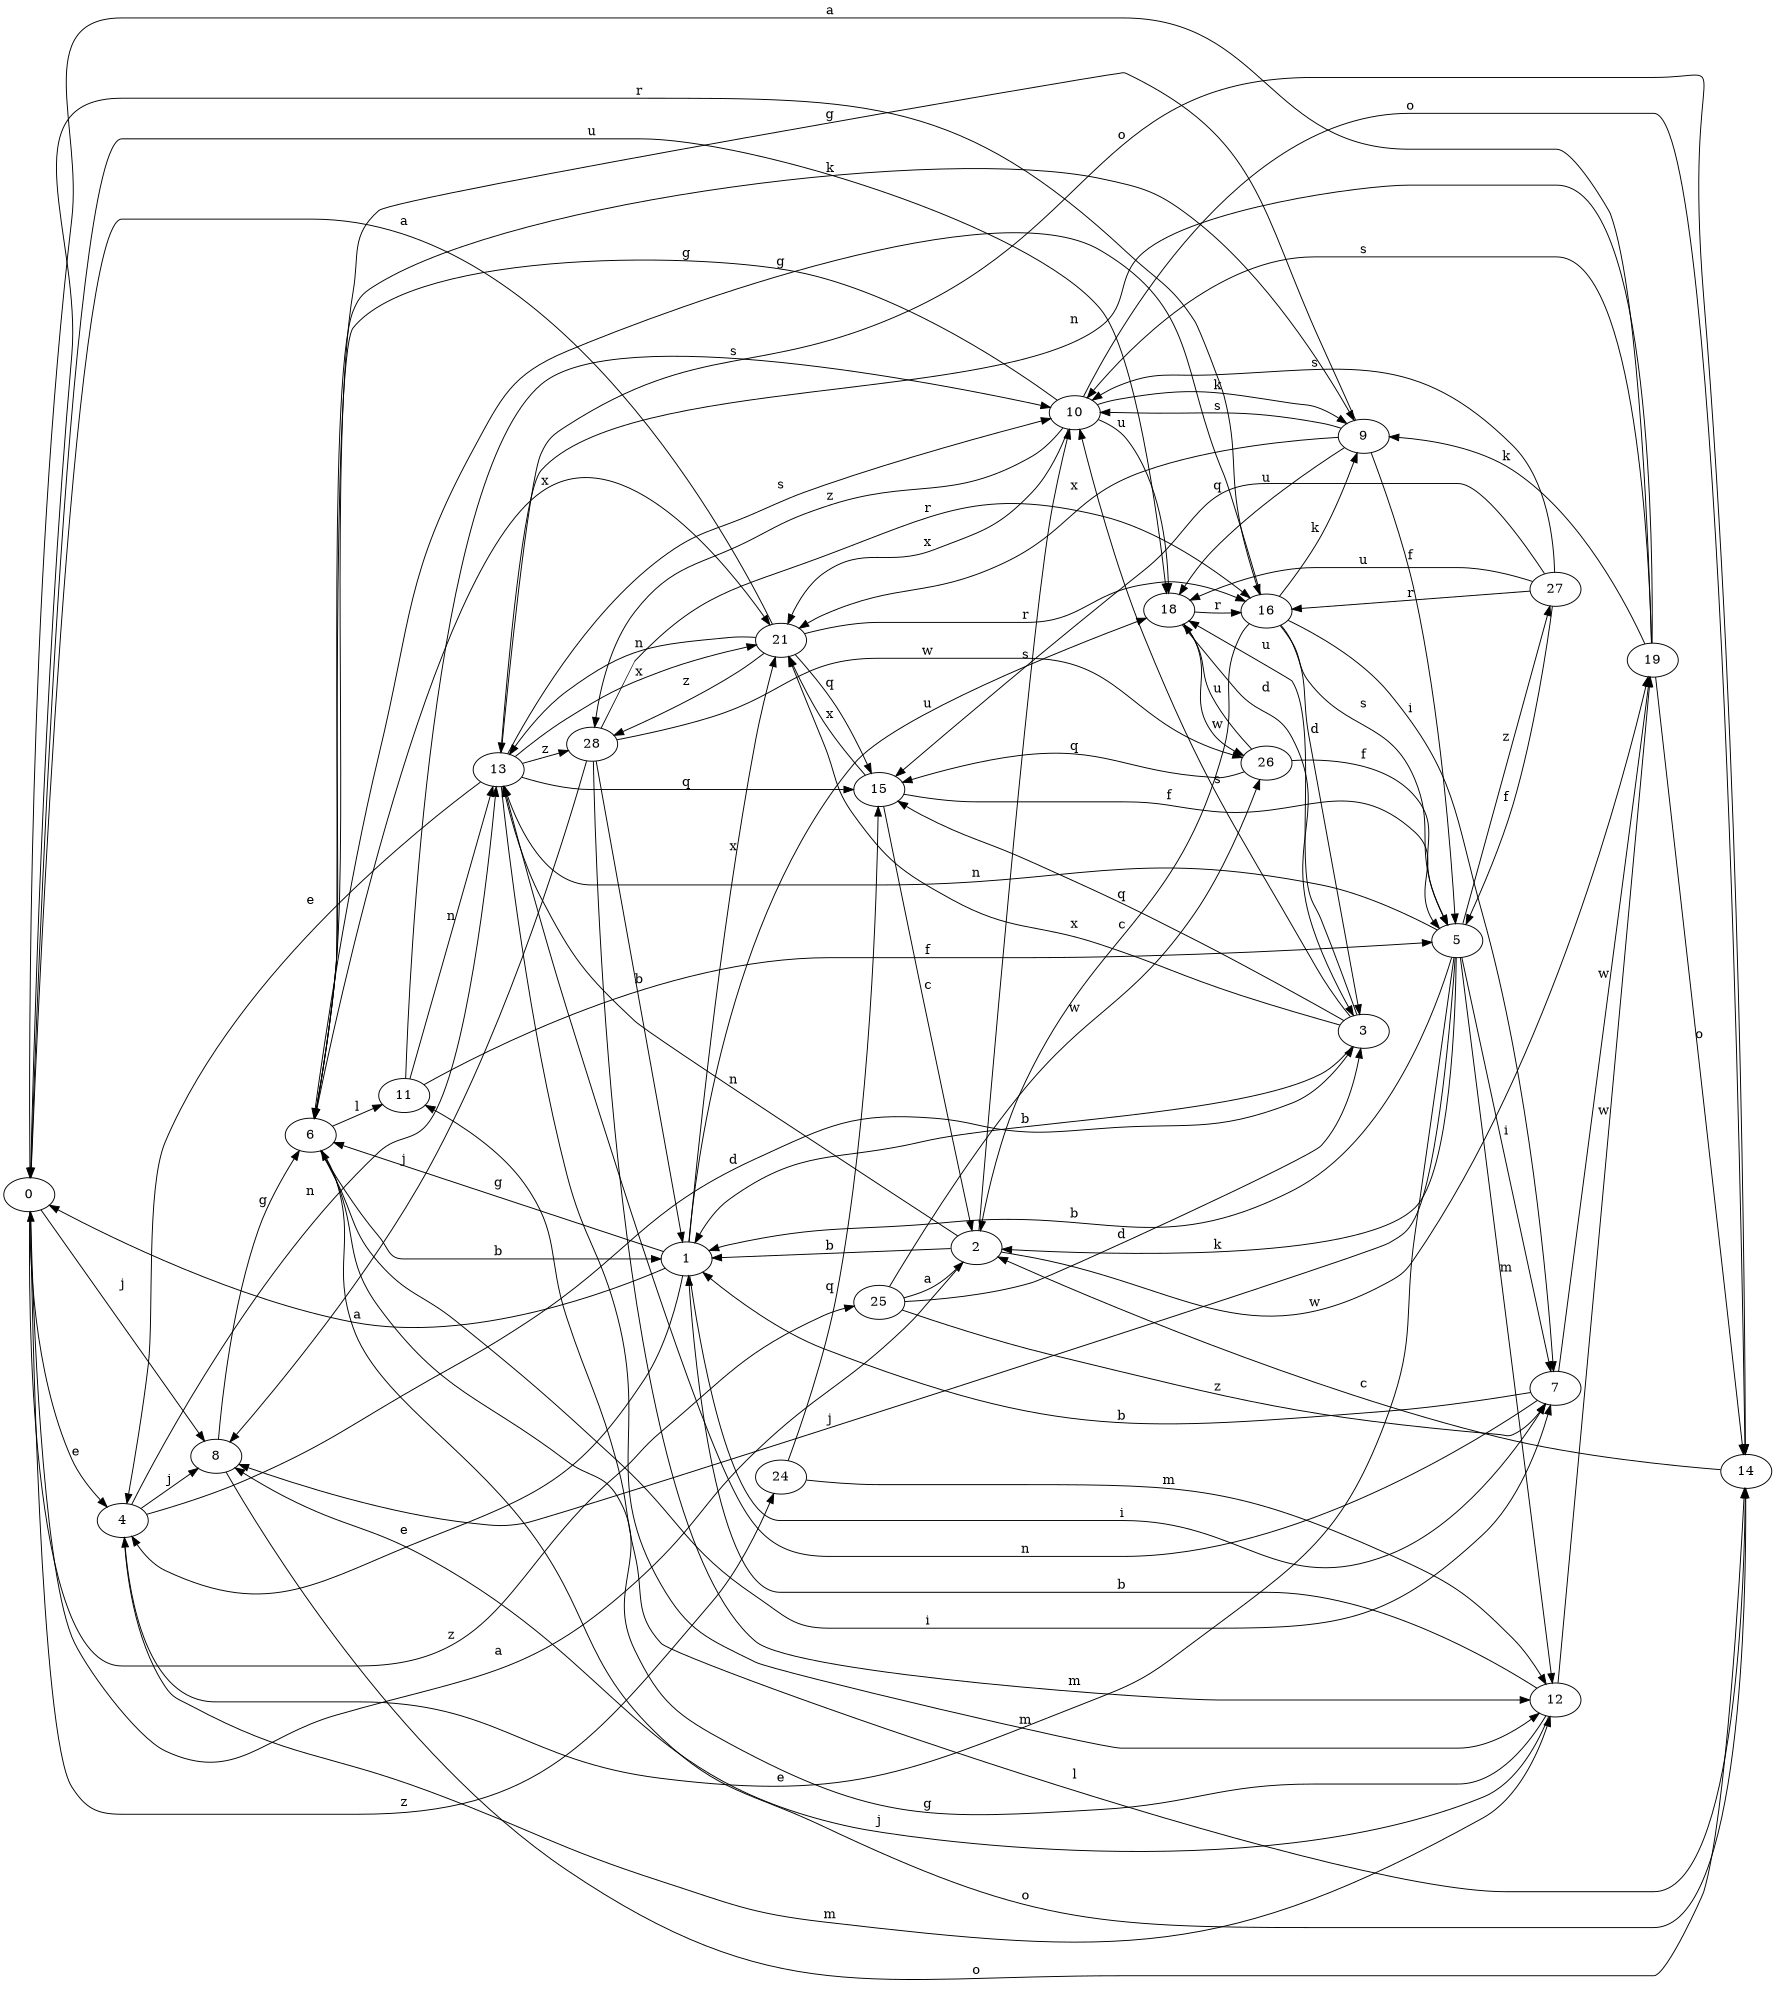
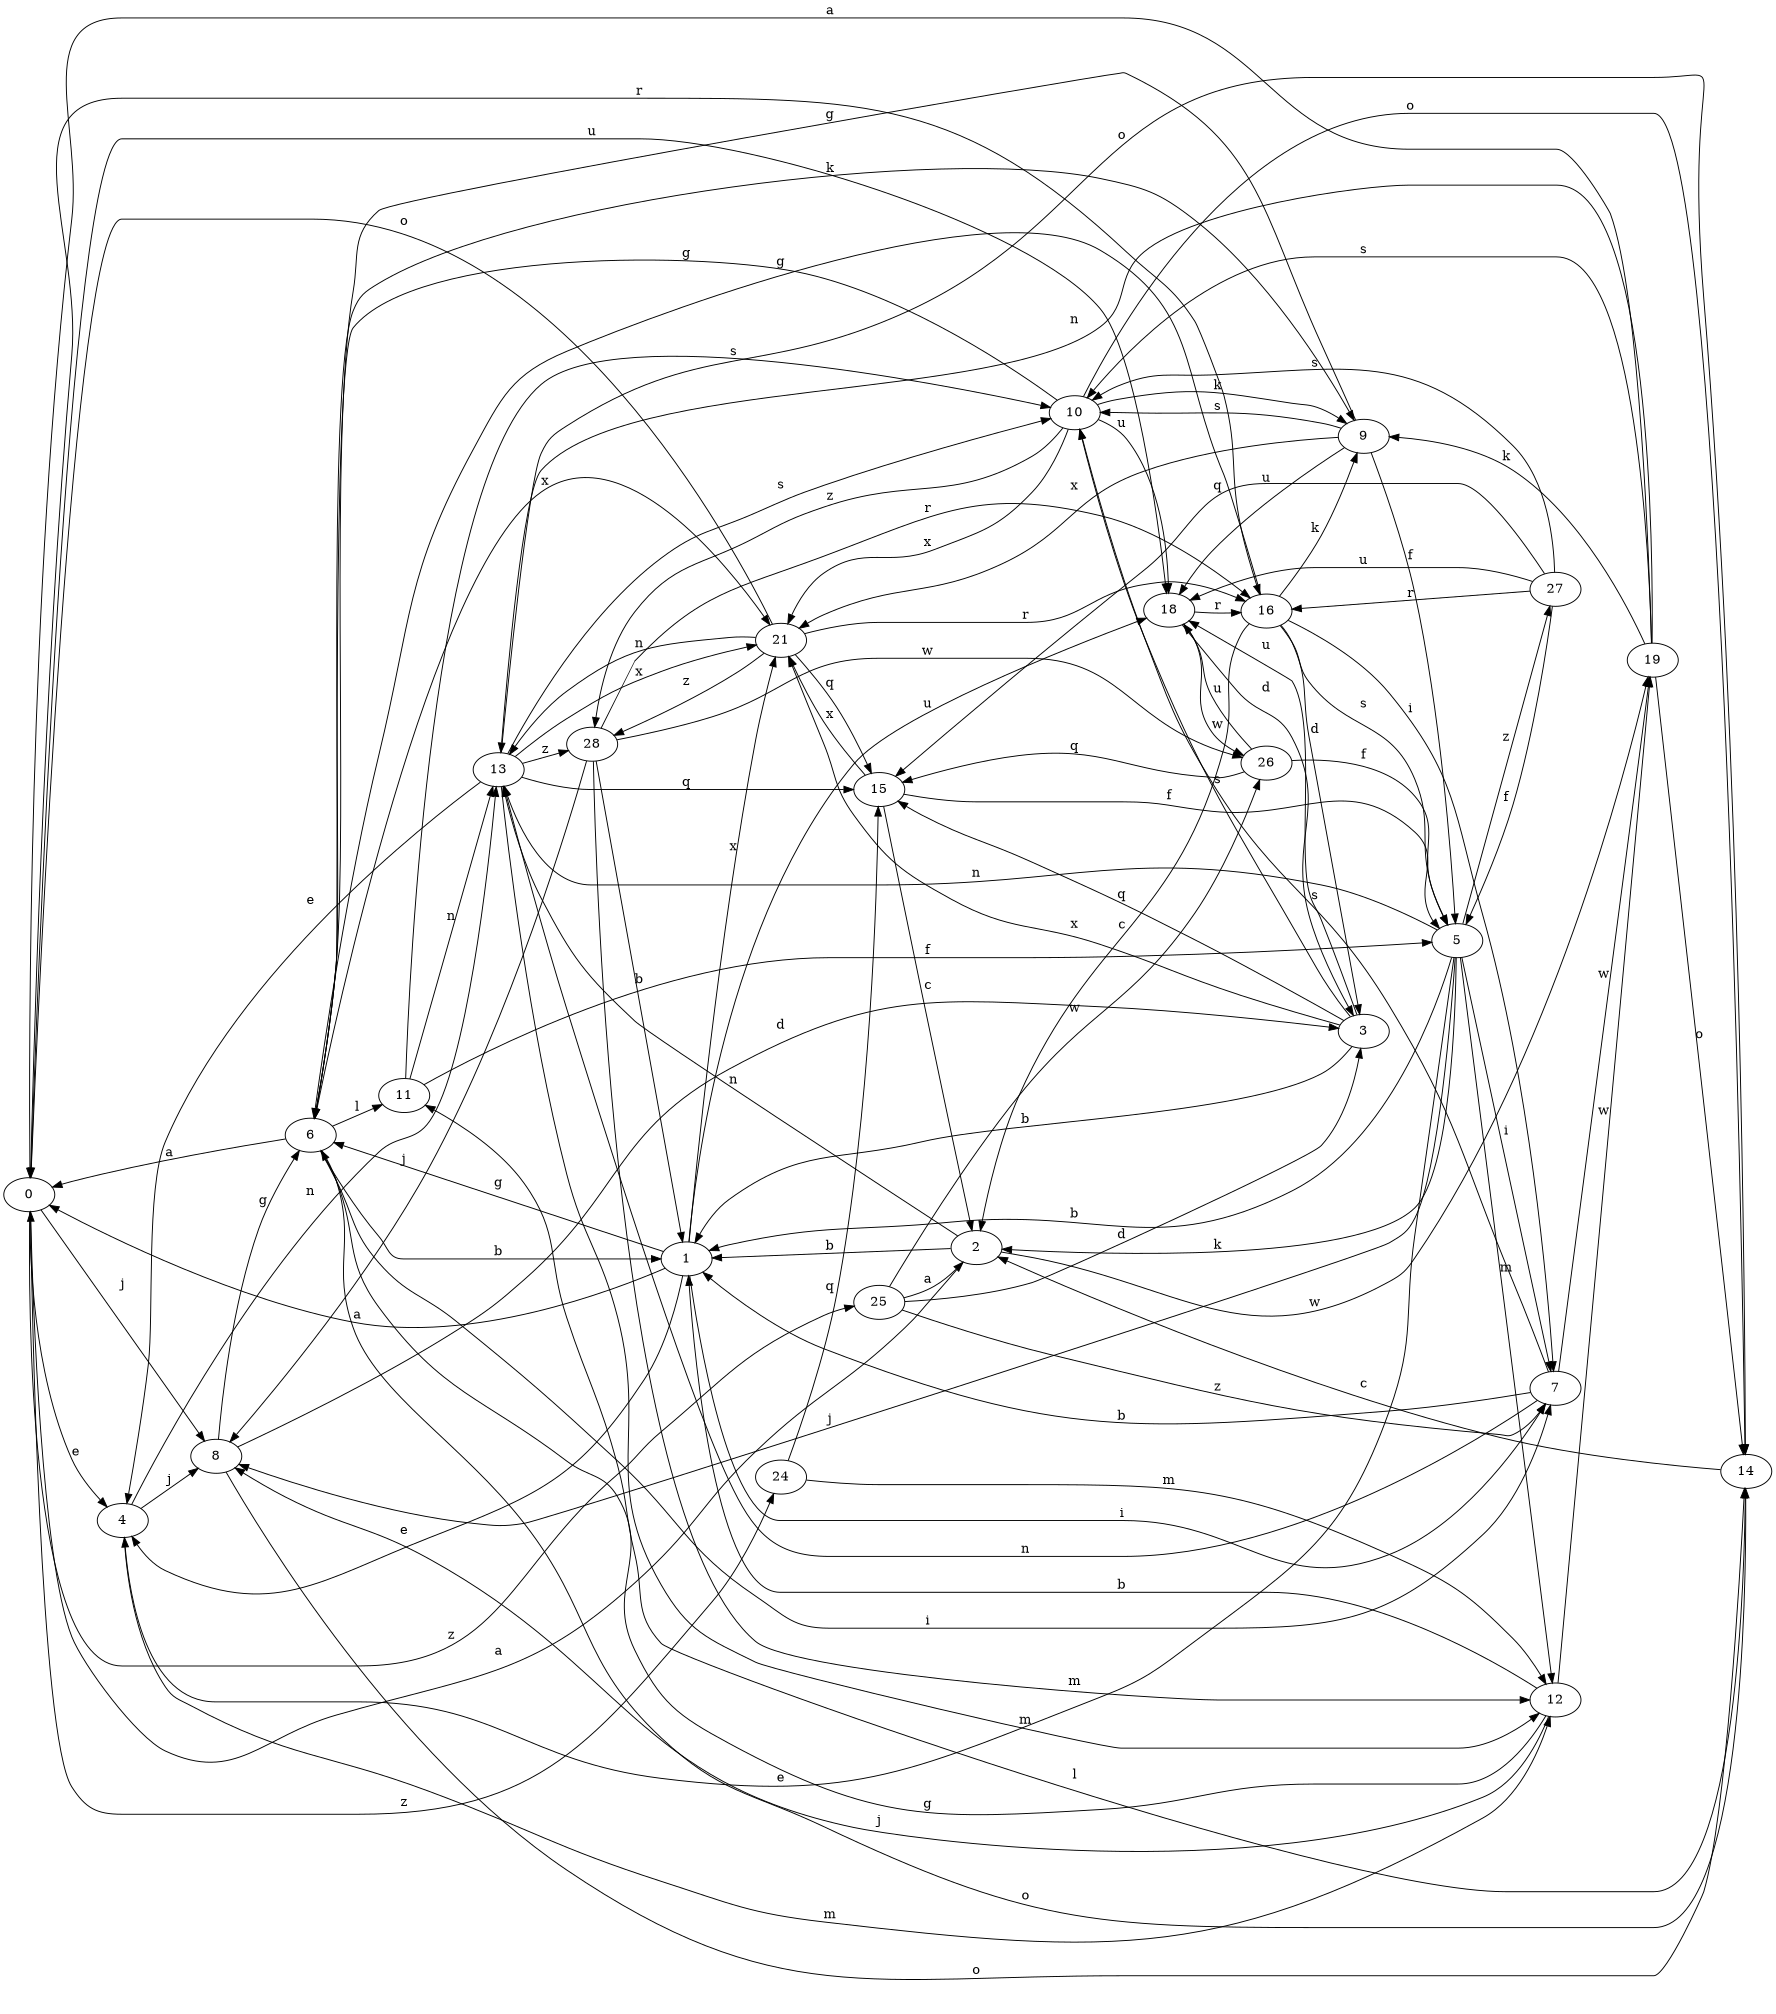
(404, 221) -> (404, 221)
(1015, 833) -> (1329, 925)
none -> (173, 1159)
(717, 1178) -> (696, 1090)
